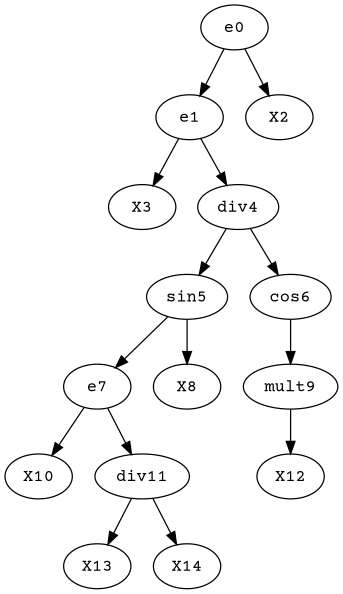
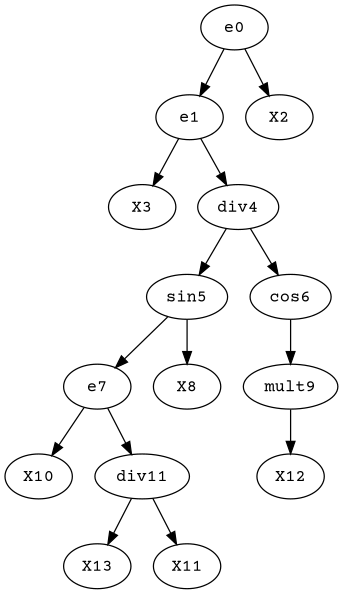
(187, 566) -> (187, 566)
